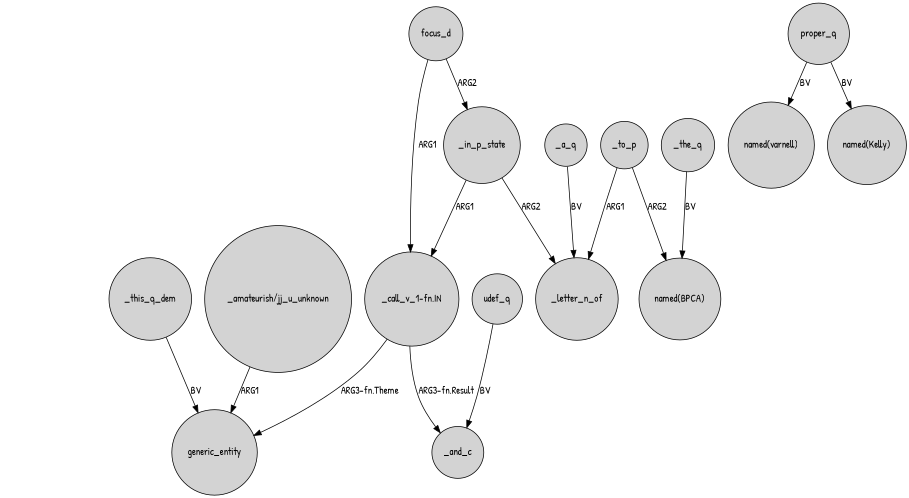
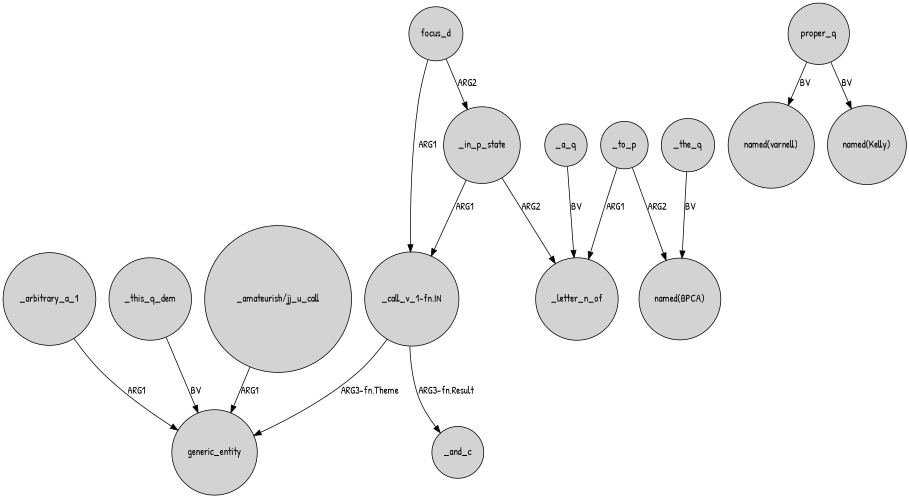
none -> (49, 299)
(278, 299) -> (278, 299)
(497, 299) -> none
